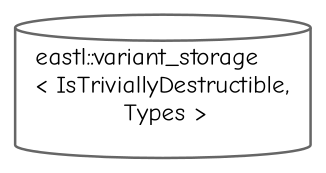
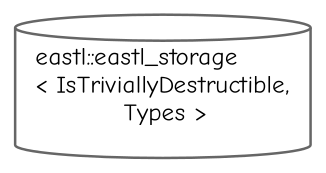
(163, 86) -> (163, 86)
